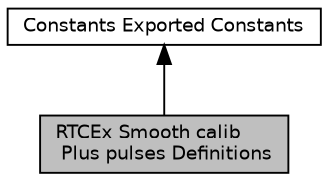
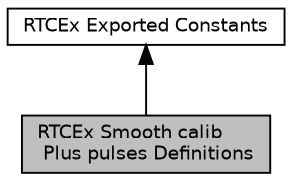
(164, 27) -> (146, 27)
